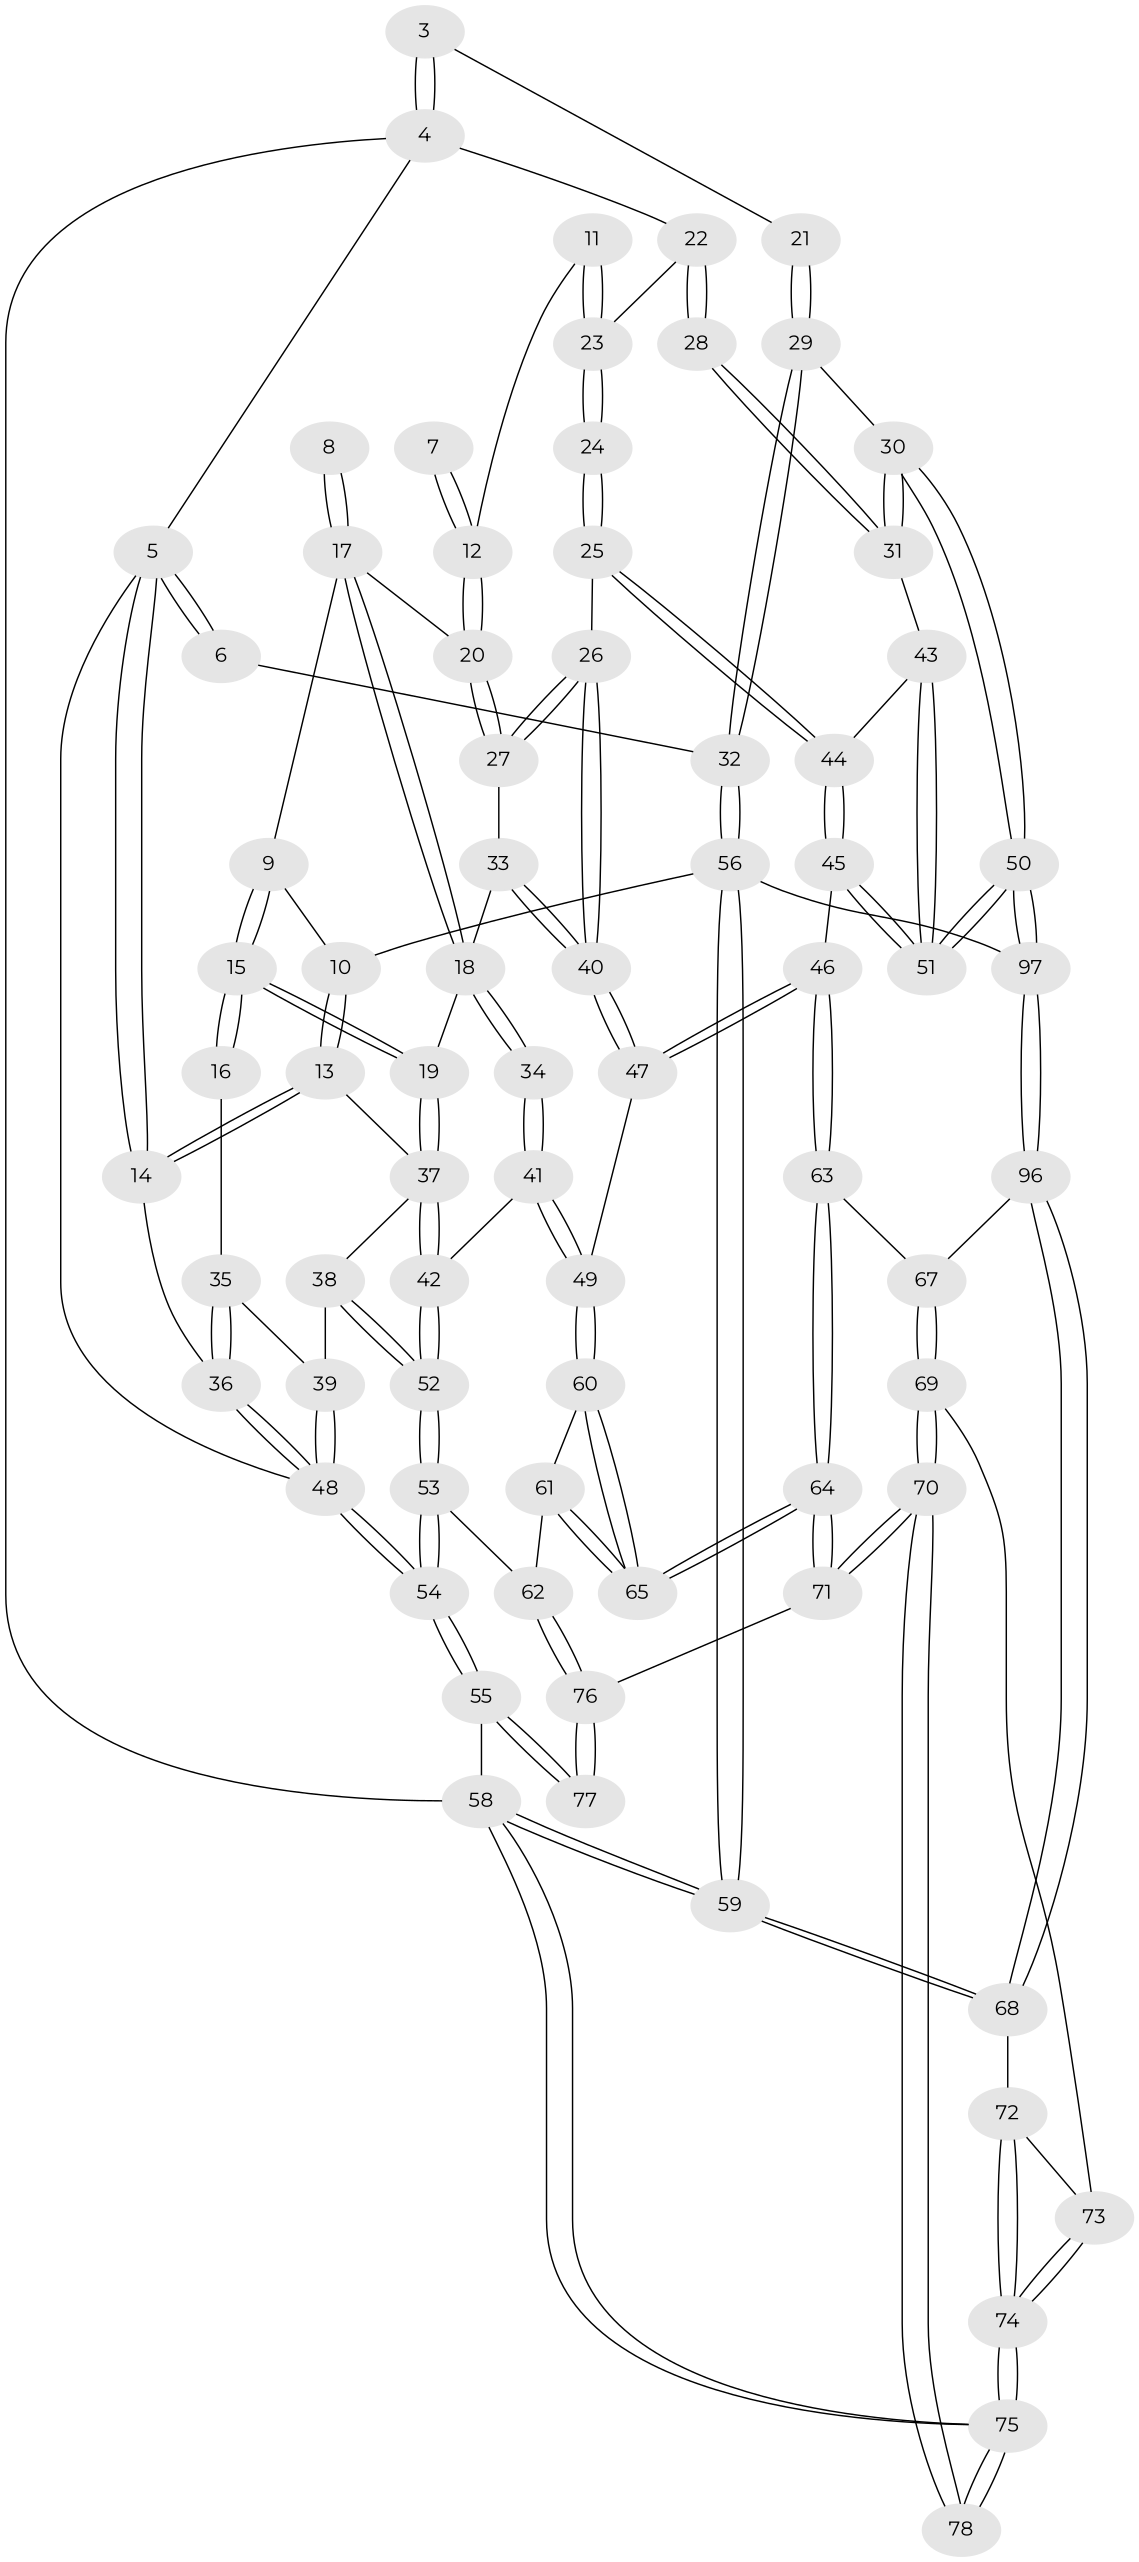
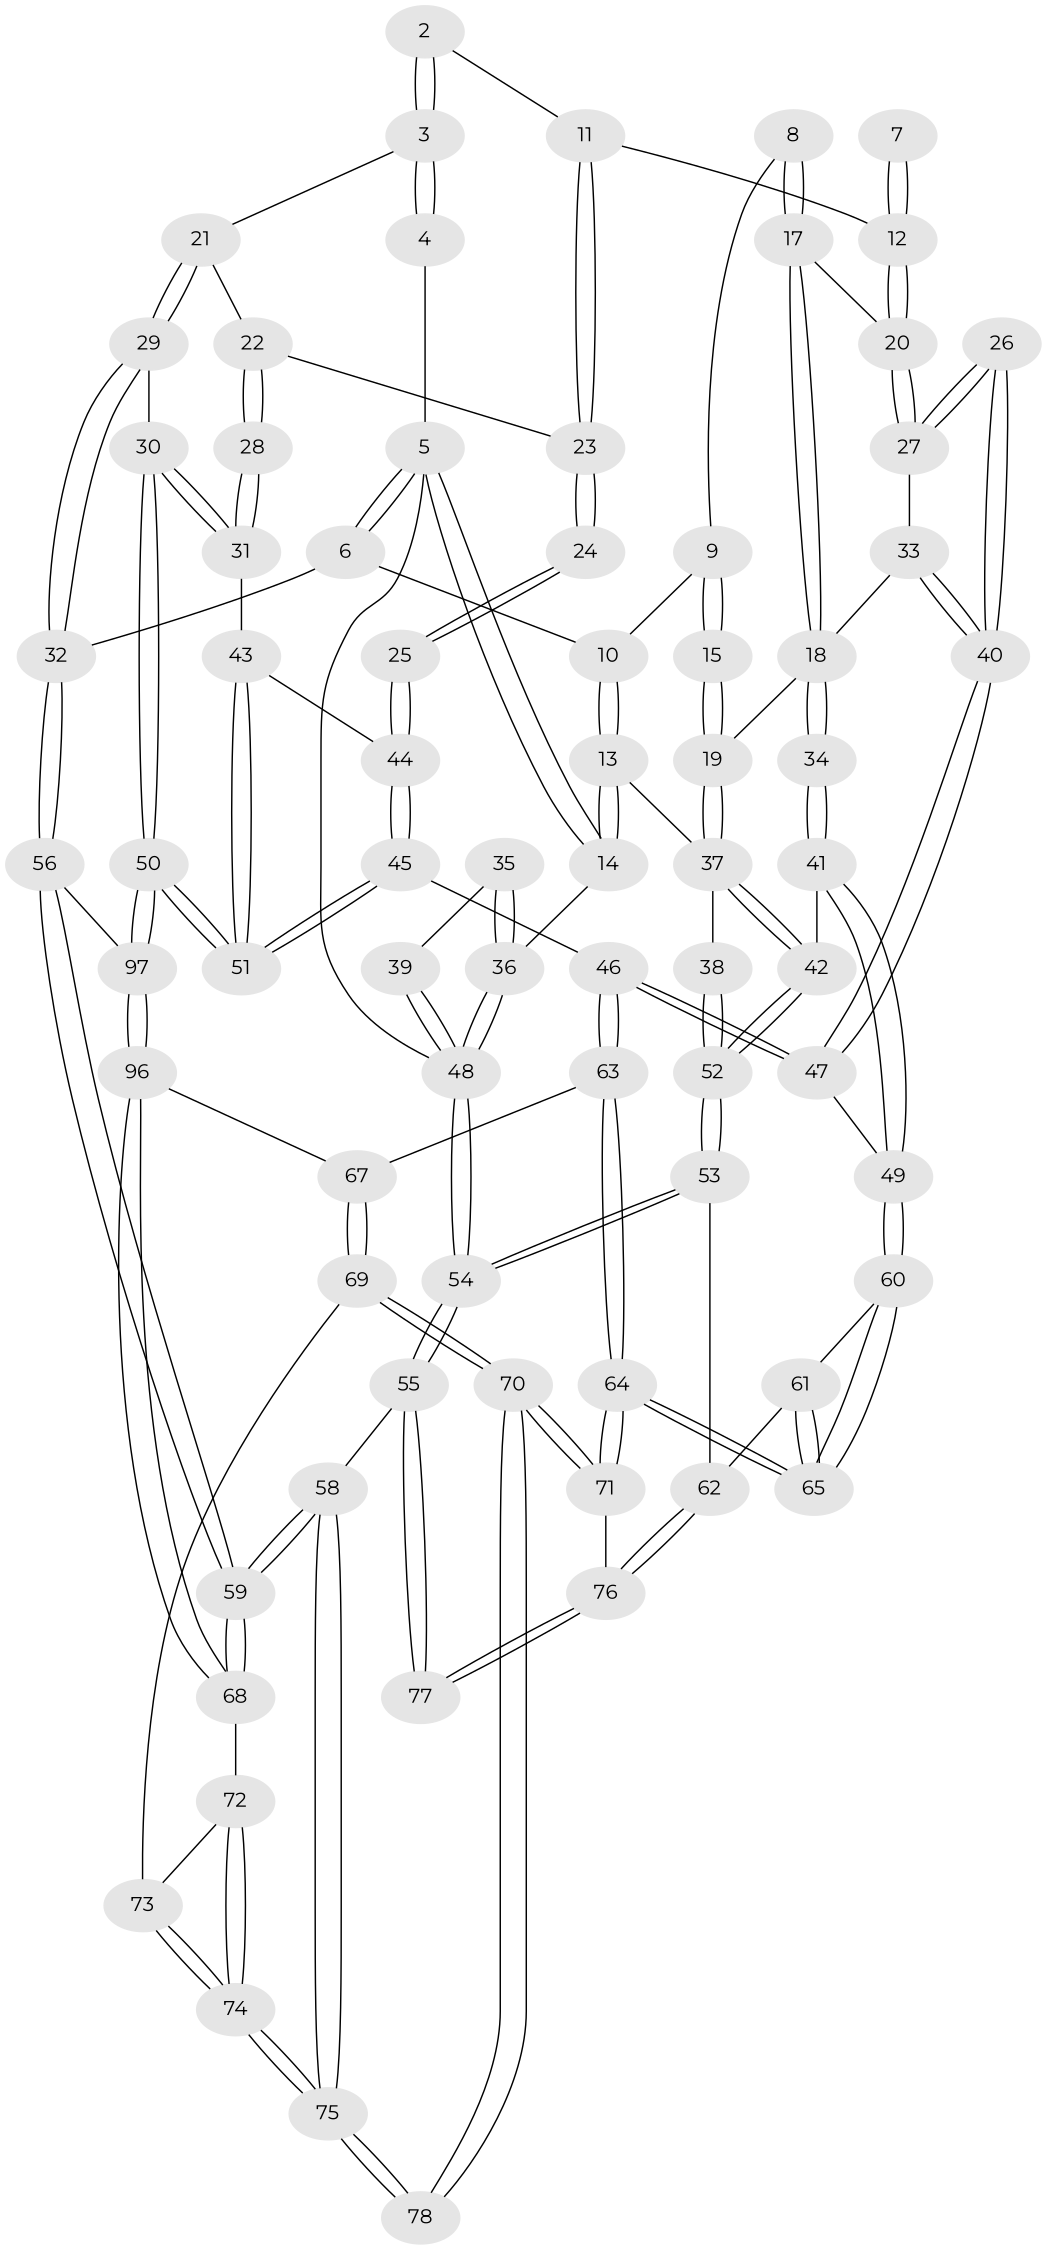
none -> (425, 32)
(564, 183) -> (227, 292)
(592, 605) -> none
(306, 709) -> (715, 337)
(517, 915) -> (448, 593)
(6, 998) -> none
(221, 1073) -> none
(325, 1333) -> none
